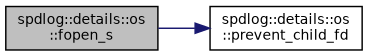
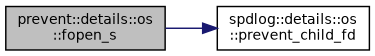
(82, 28) -> (85, 28)
